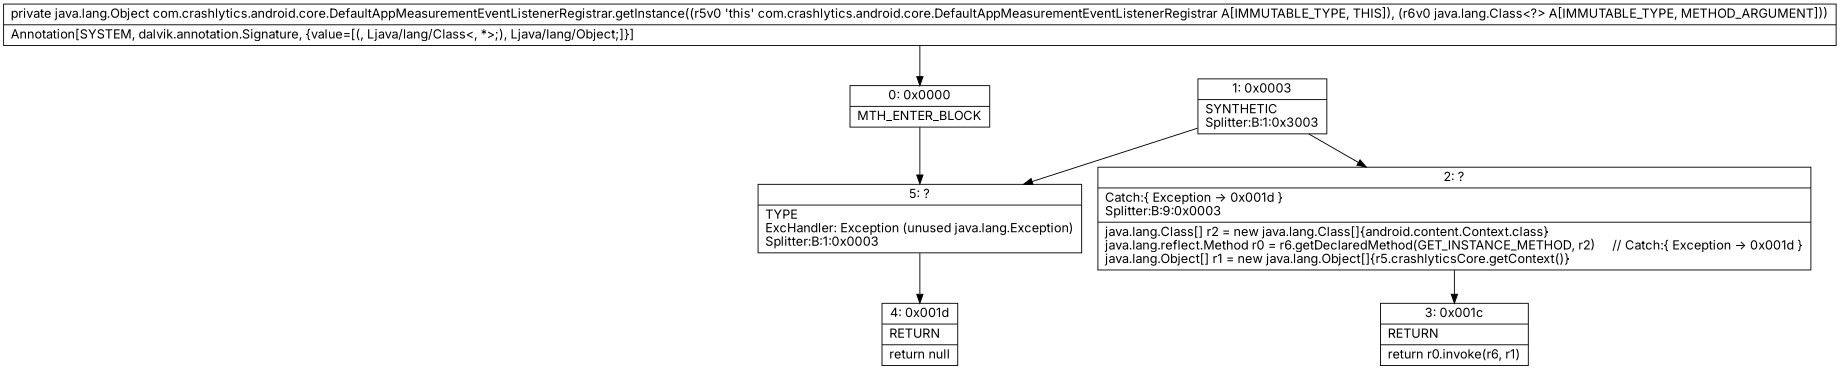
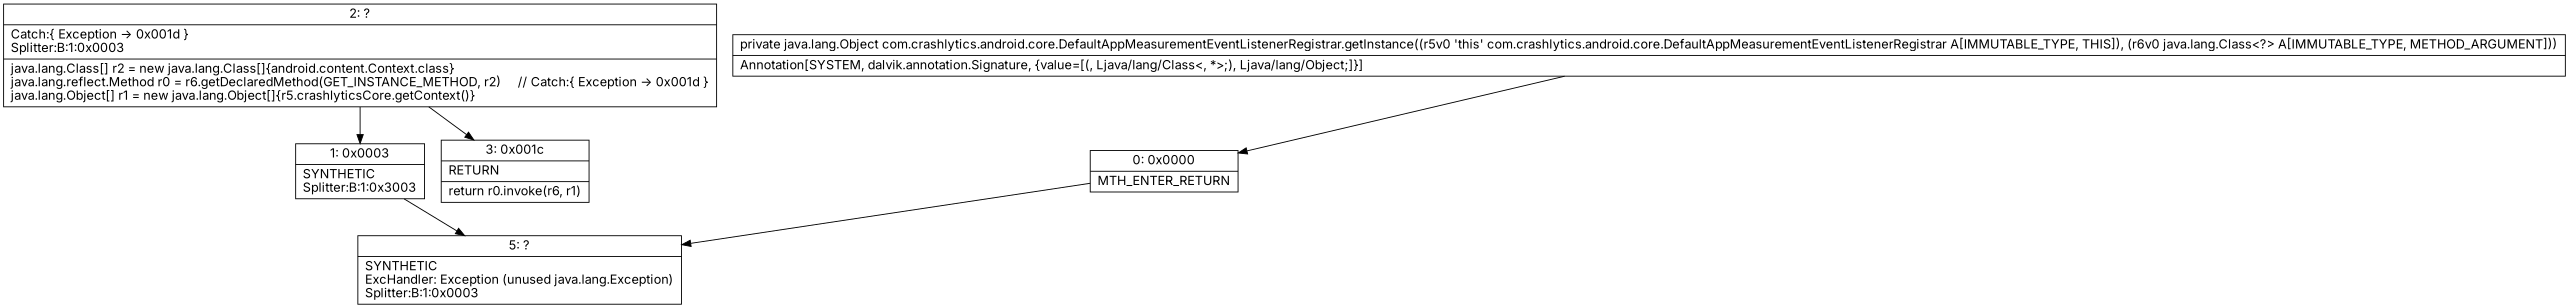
(920, 116) -> (1164, 181)
(1334, 148) -> (360, 121)
(1164, 211) -> (68, 48)
(782, 215) -> (402, 266)
(920, 334) -> none
